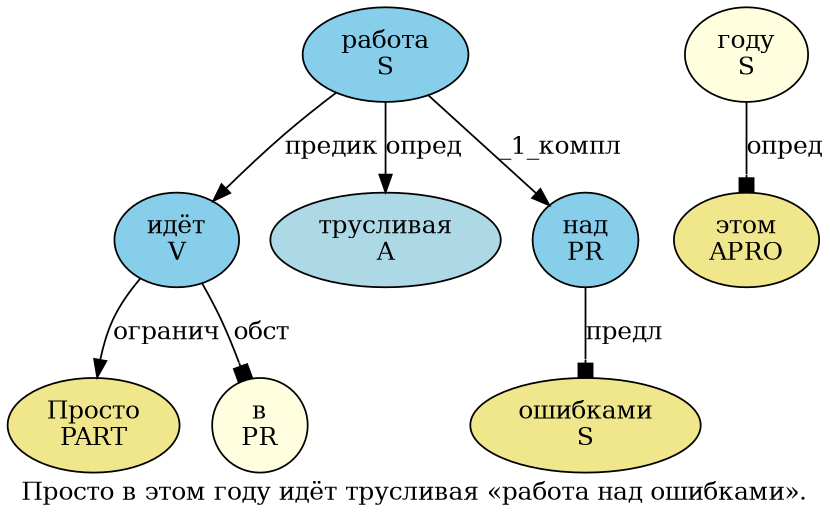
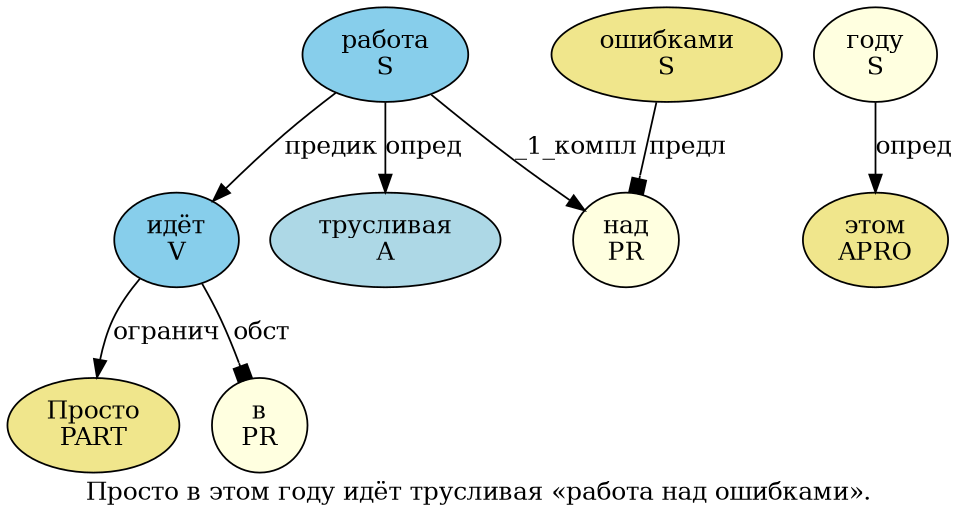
(747, 138) -> (876, 138)
(586, 240) -> (626, 240)
(586, 323) -> (648, 139)
